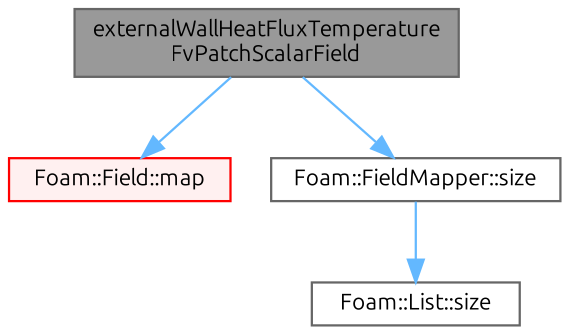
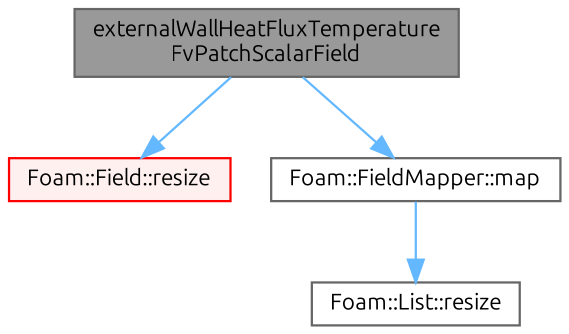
(120, 180) -> (120, 180)
(416, 180) -> (416, 180)
(416, 304) -> (416, 304)
